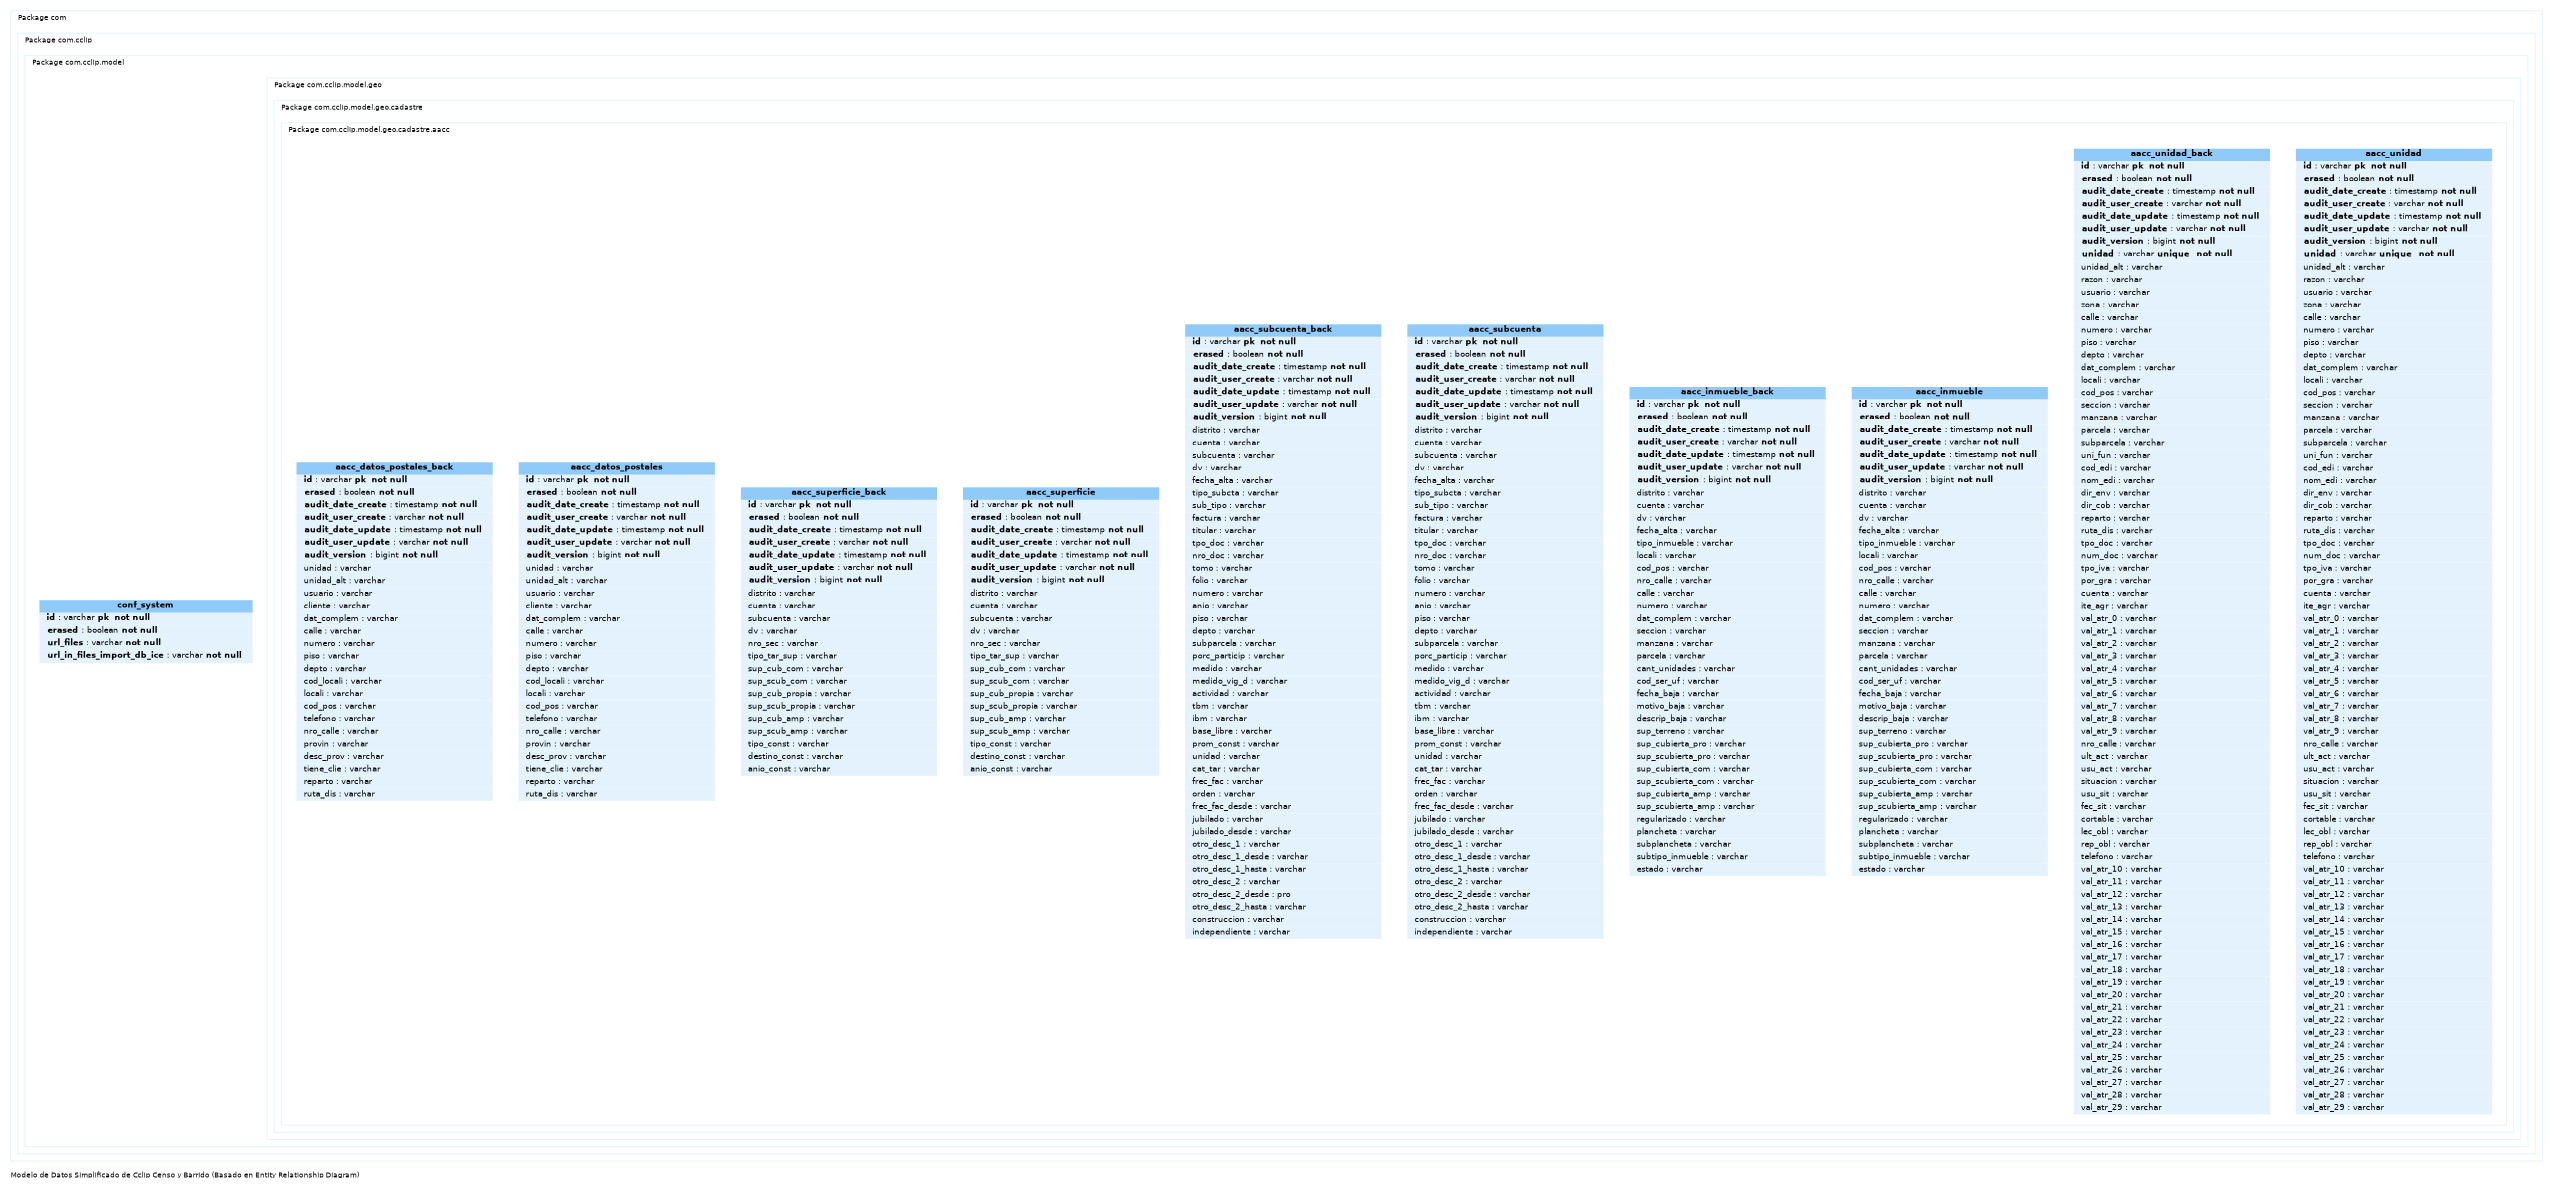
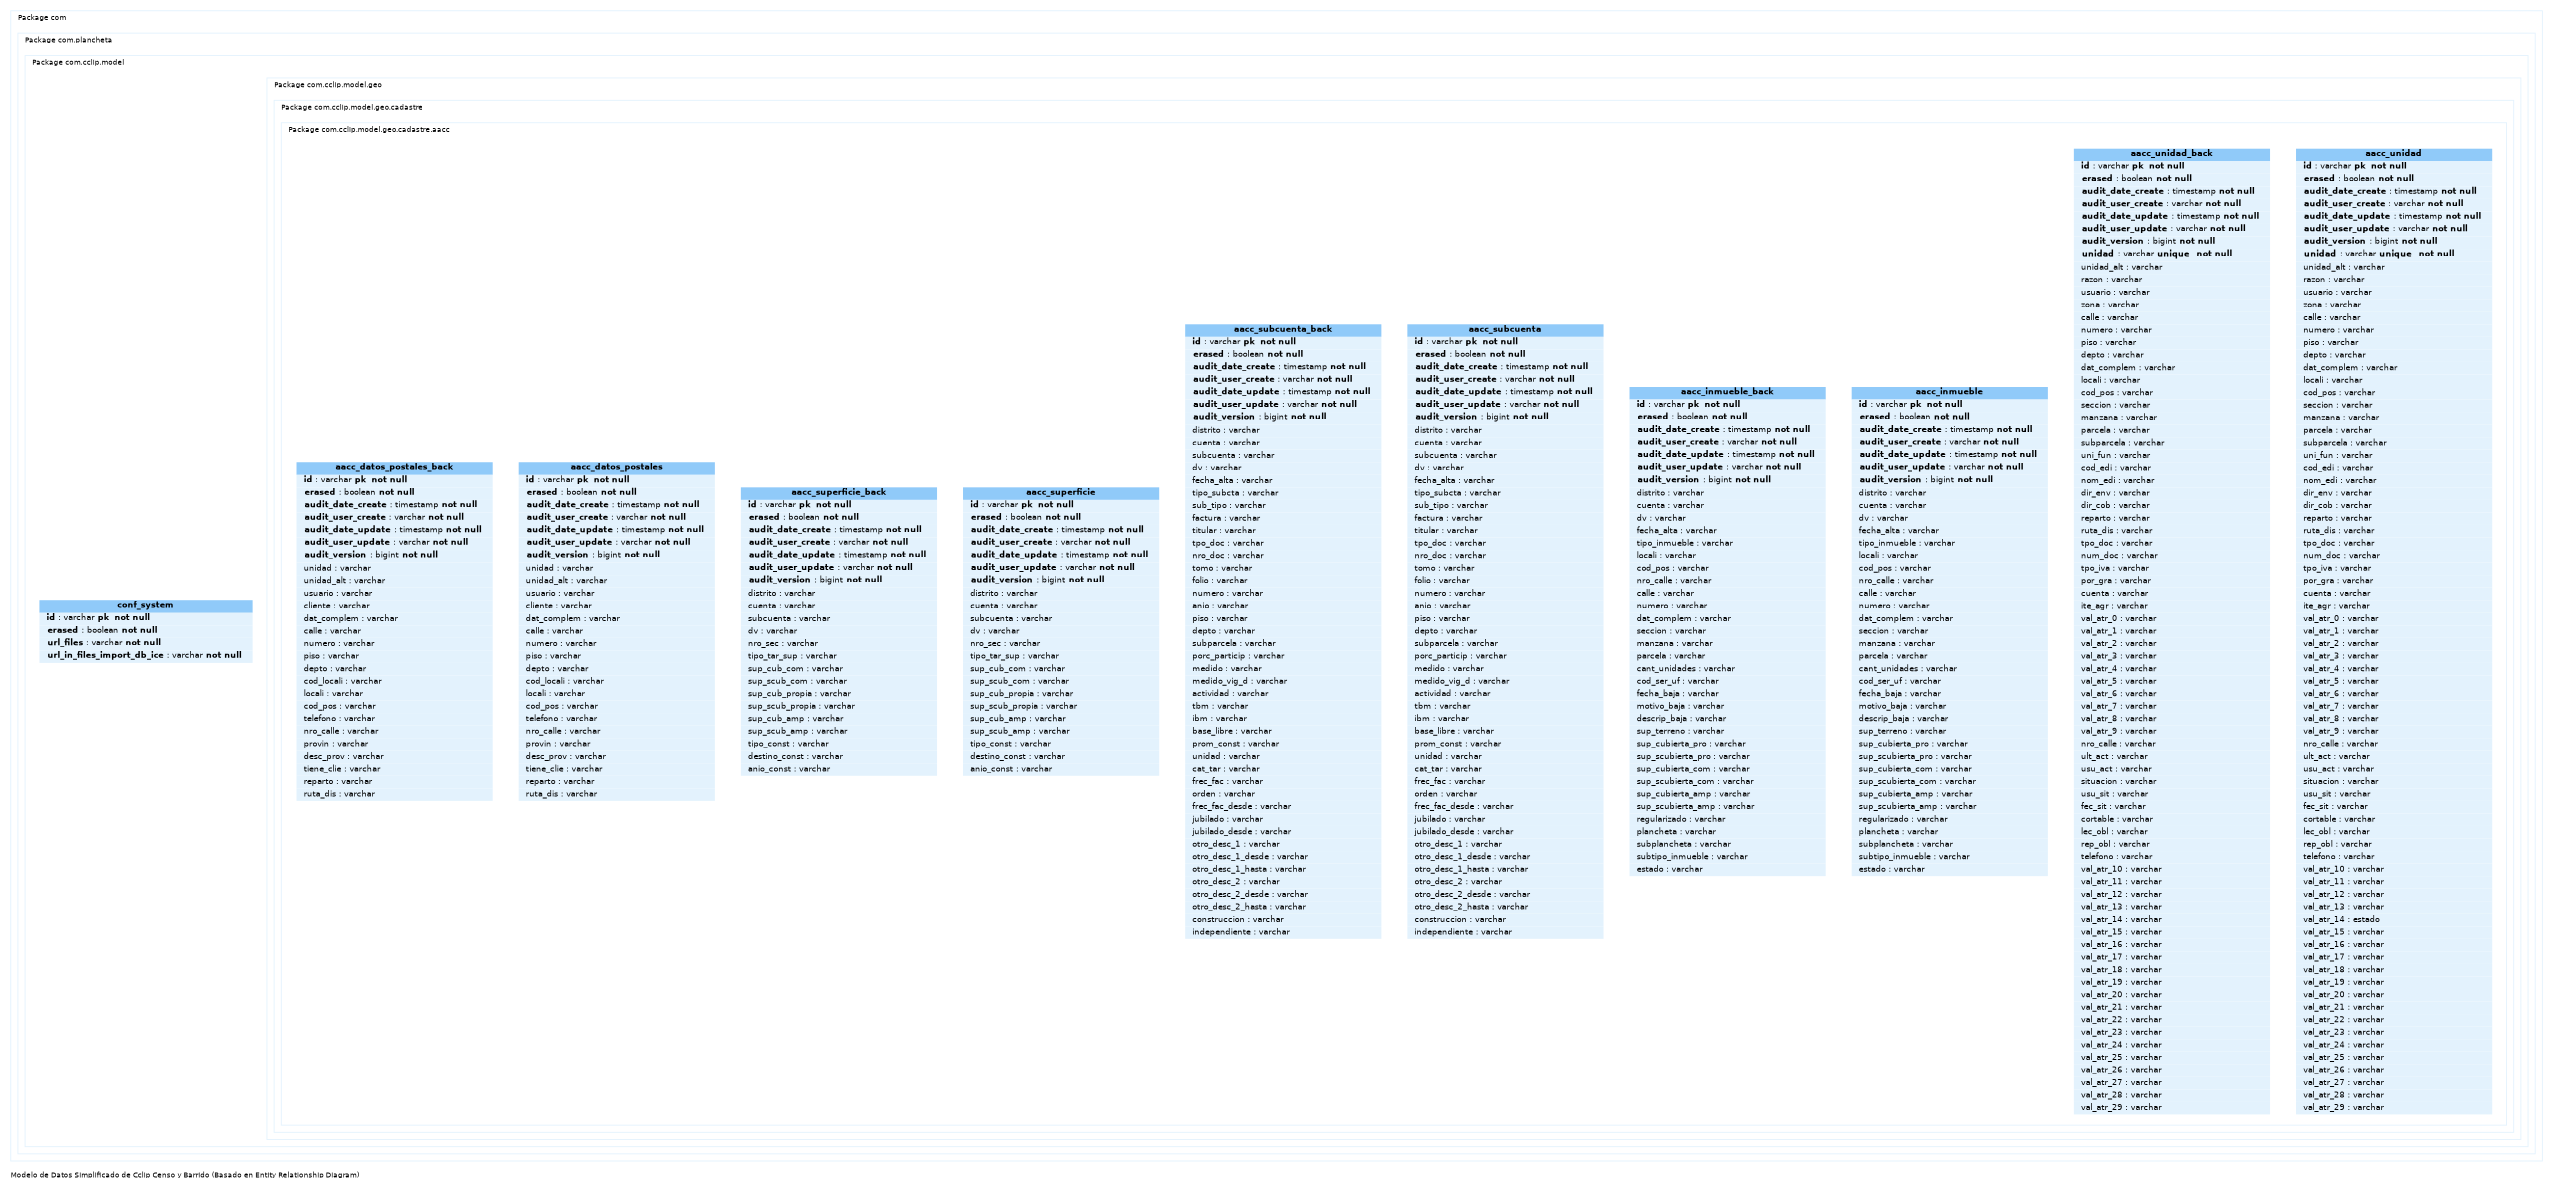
(59, 41) -> (69, 41)
(1242, 894) -> (1251, 894)
(2344, 920) -> (2342, 920)
